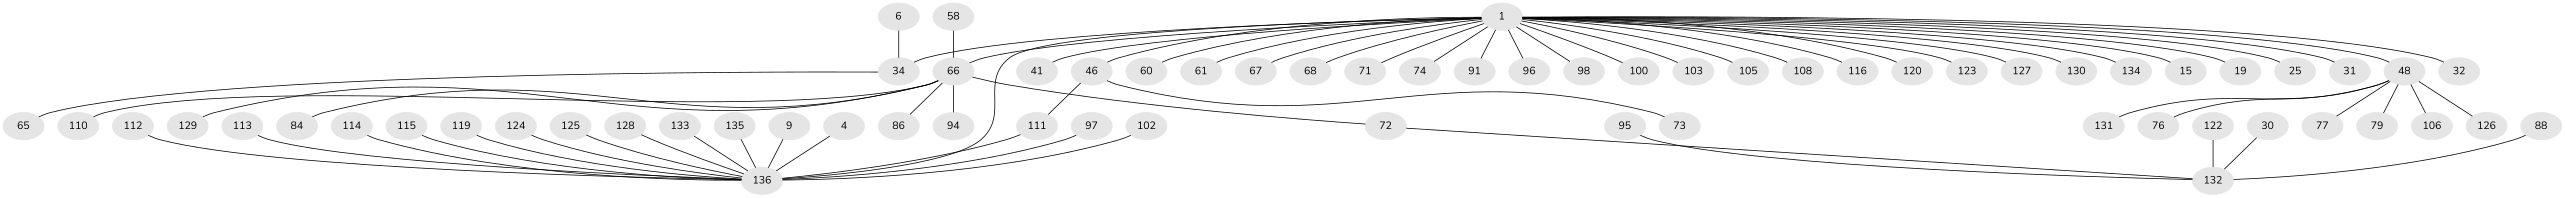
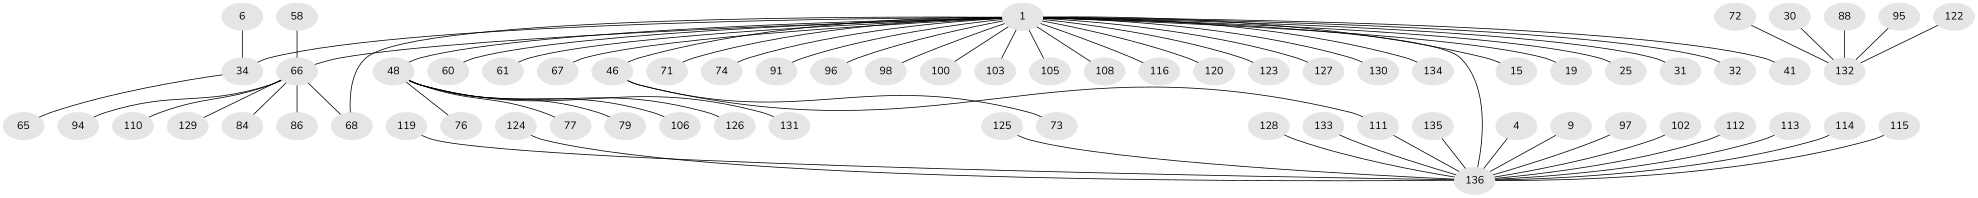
(1168, 107) -> (324, 99)
